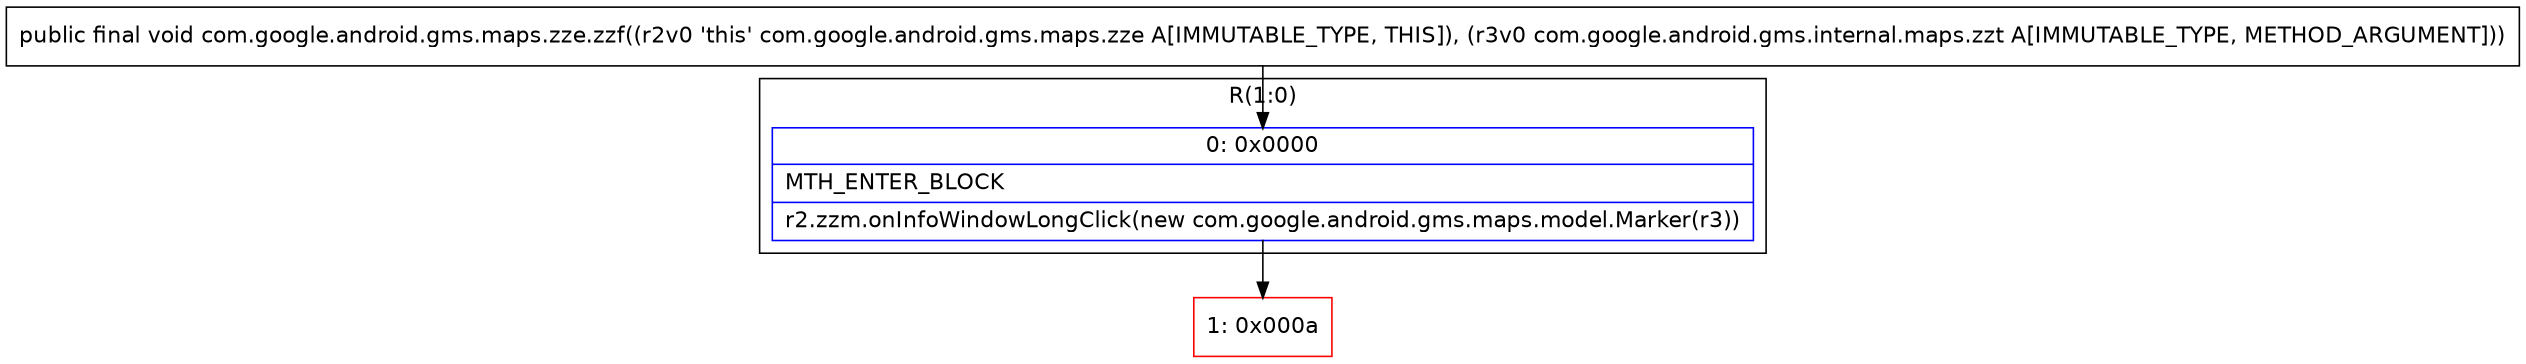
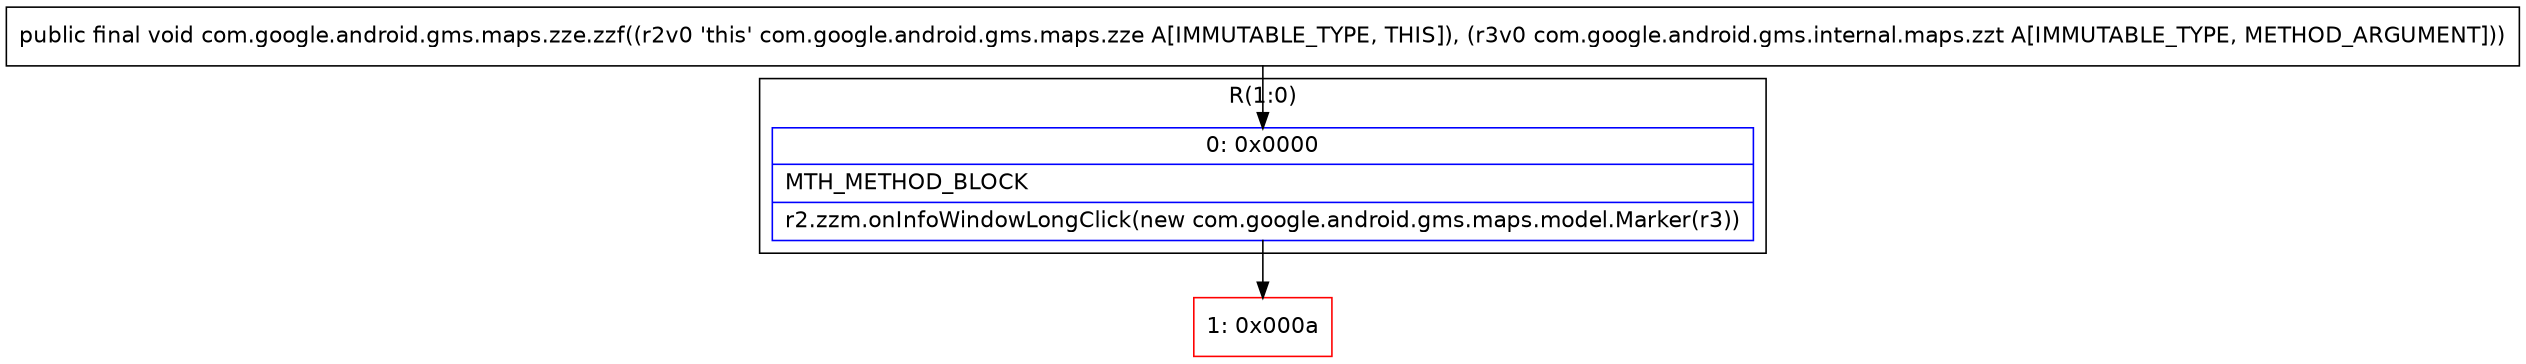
(895, 183) -> (907, 183)
